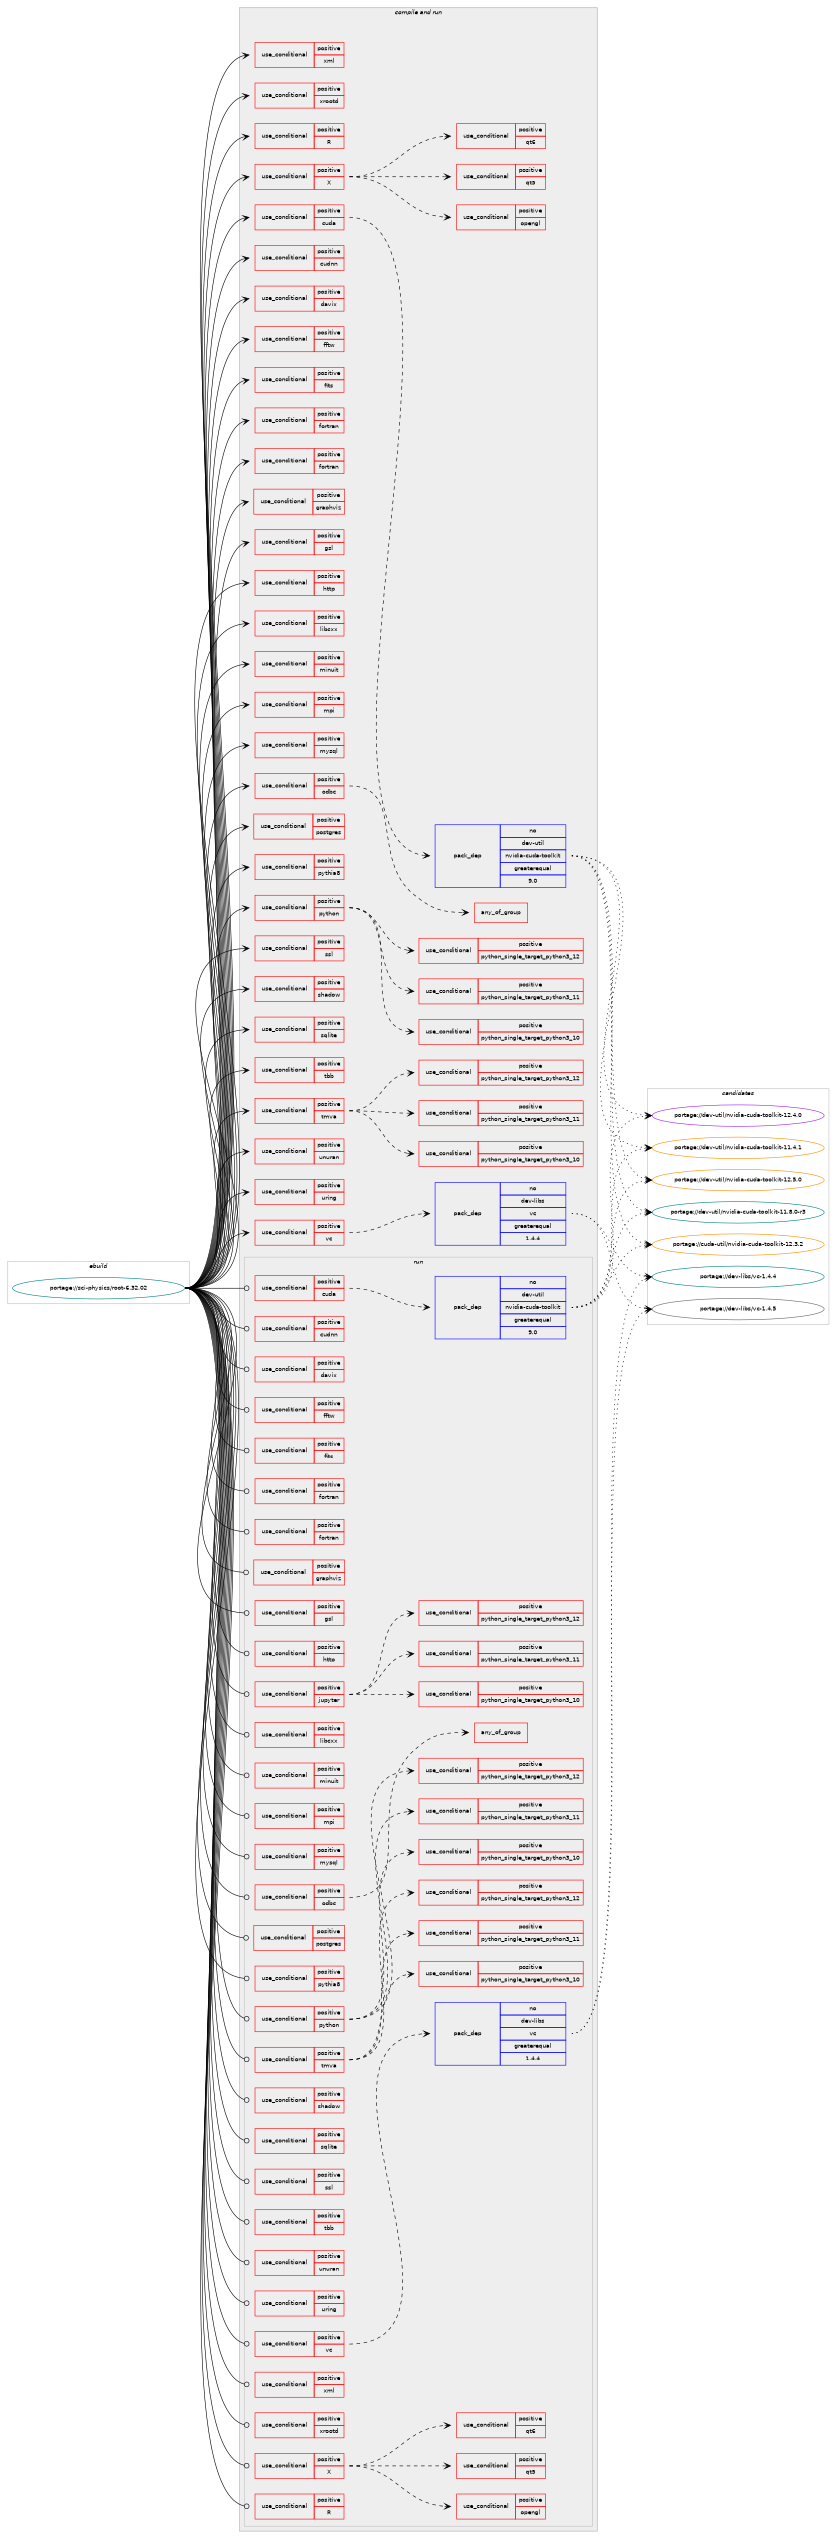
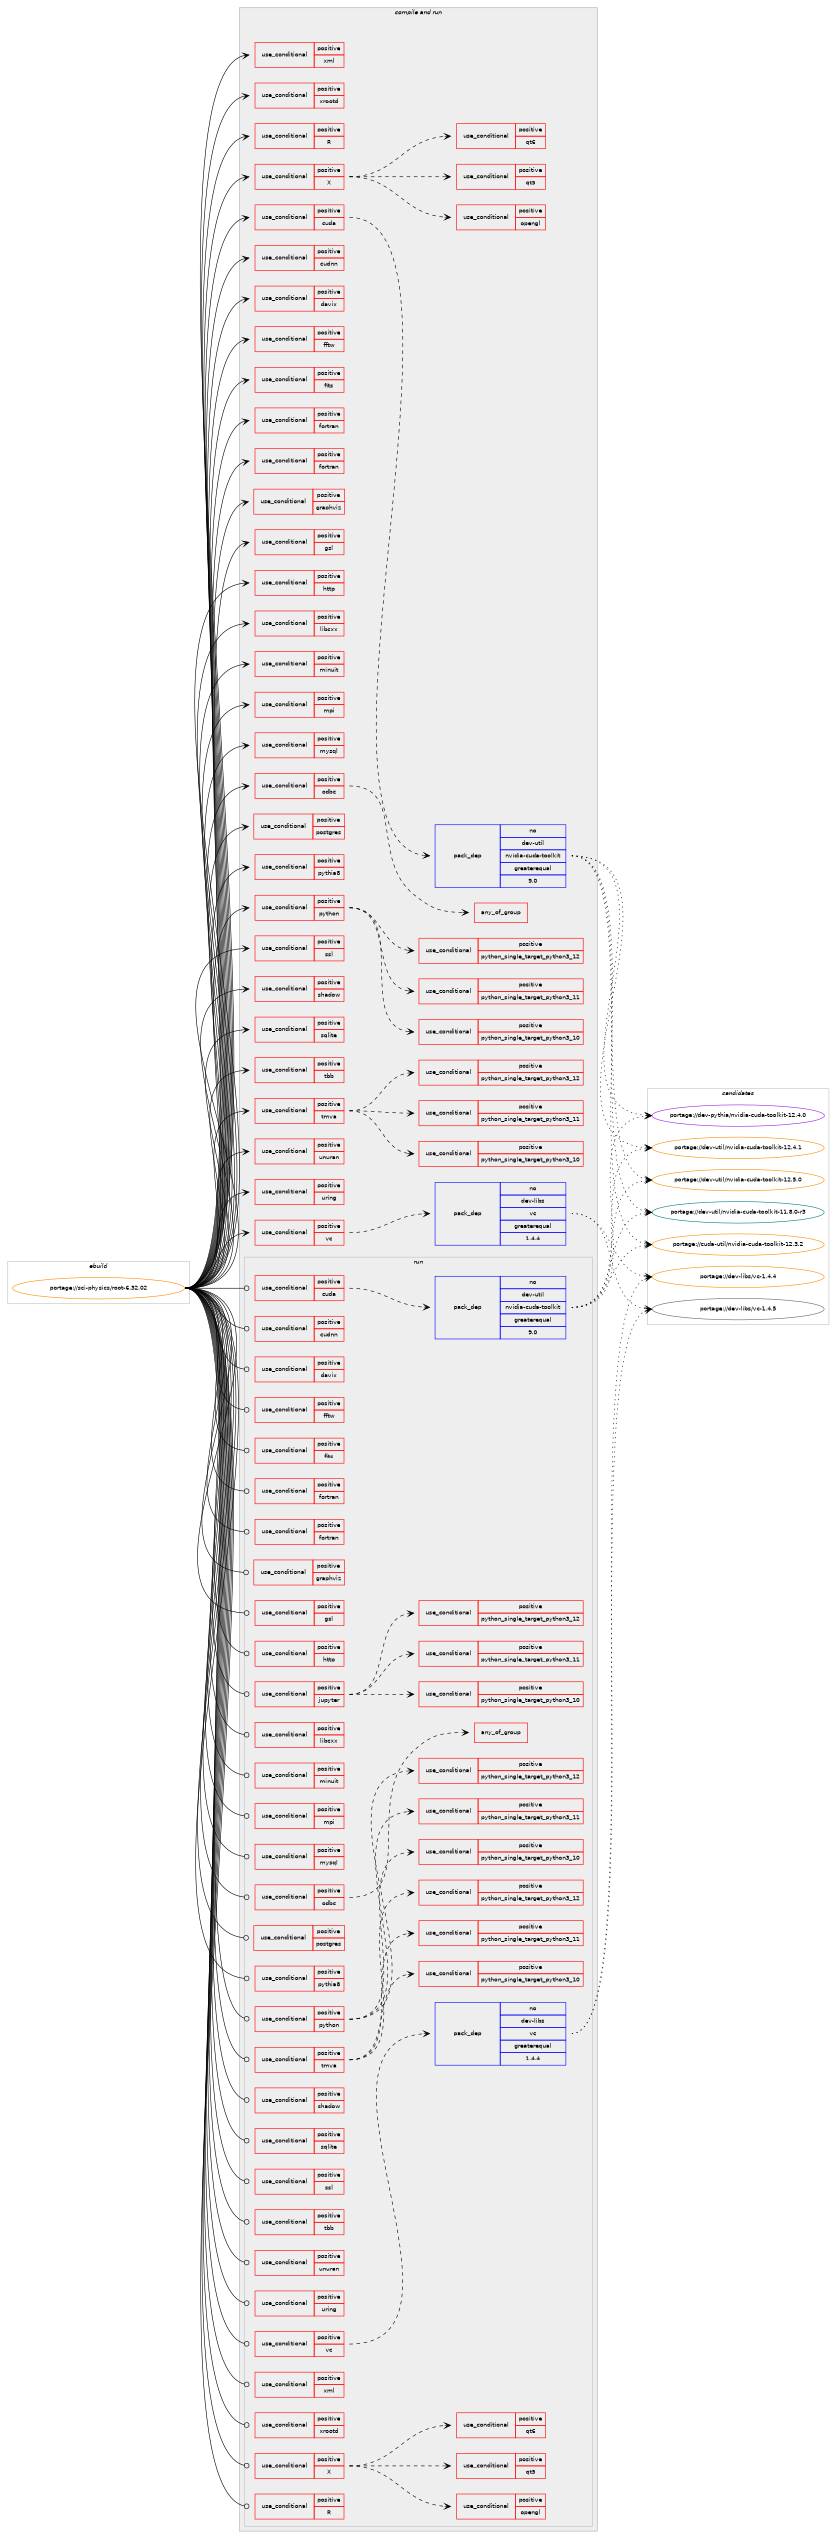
(738, 1116) -> (738, 1116)
(738, 1148) -> (738, 1148)
(738, 1277) -> (738, 1277)
(99, 1288) -> (99, 1288)
